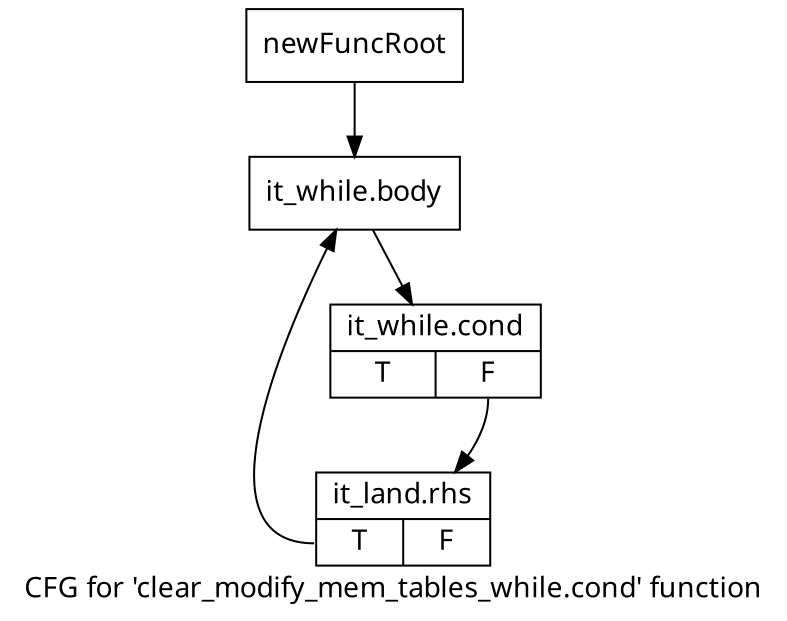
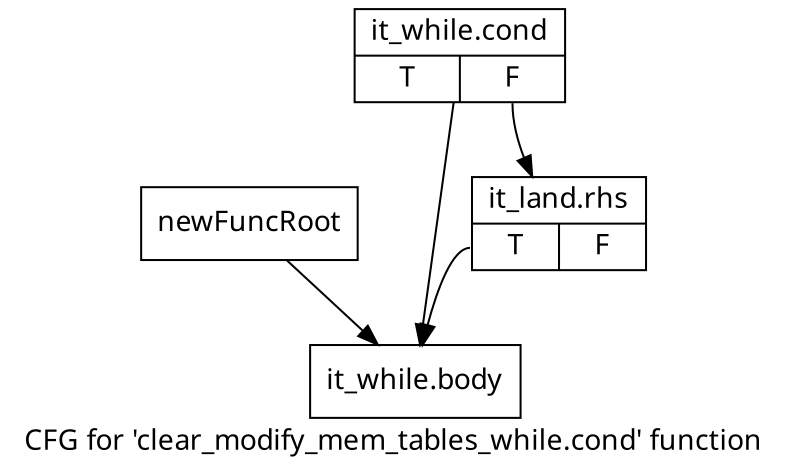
(388, 258) -> (438, 213)
